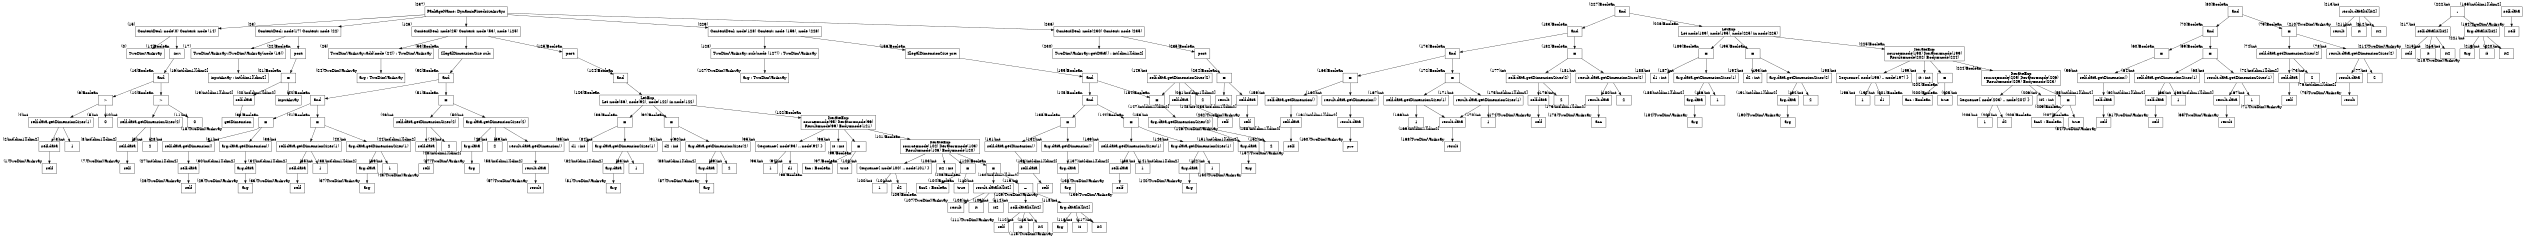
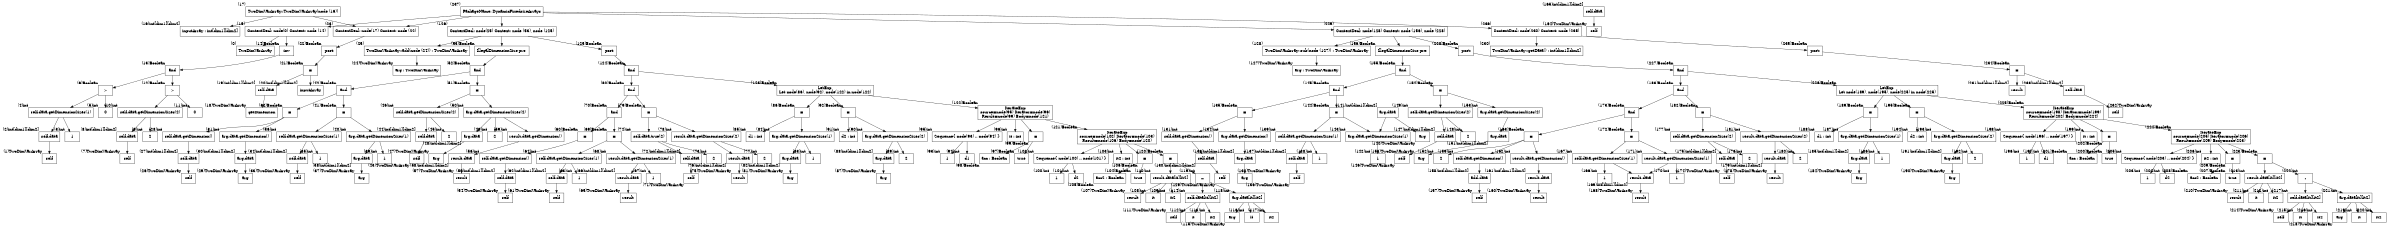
(270, 42) -> (333, 21)
none -> (1466, 51)
(466, 54) -> (502, 51)
(2289, 54) -> (649, 137)
none -> (631, 79)
(1169, 88) -> (1440, 100)
(1291, 122) -> (1479, 178)
(1599, 122) -> (1775, 178)
(1233, 133) -> (1488, 148)
(1350, 147) -> (1539, 198)
(1196, 156) -> (1383, 123)
none -> (2265, 159)
